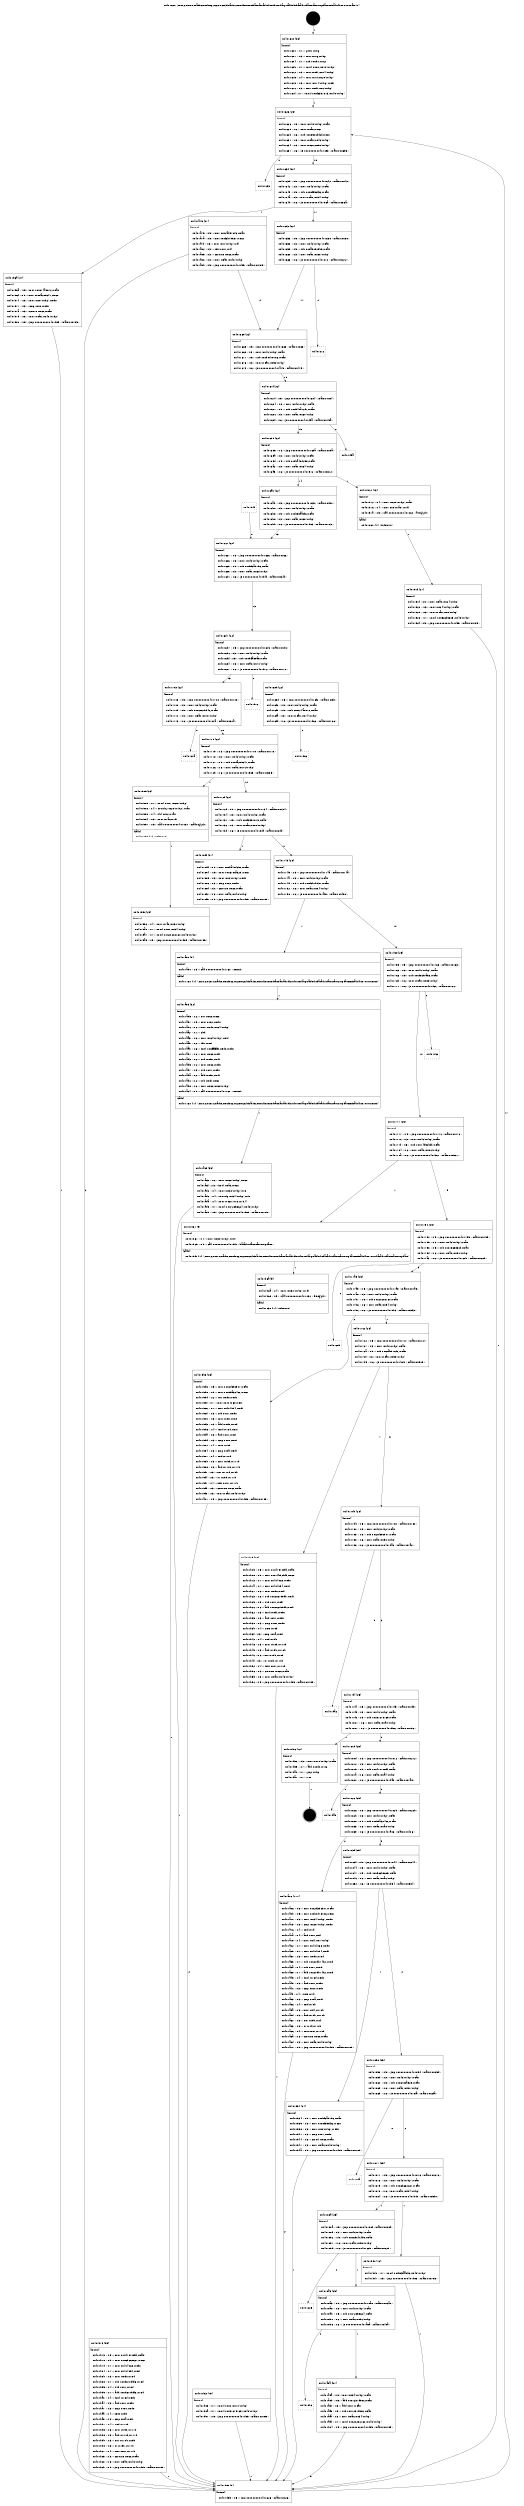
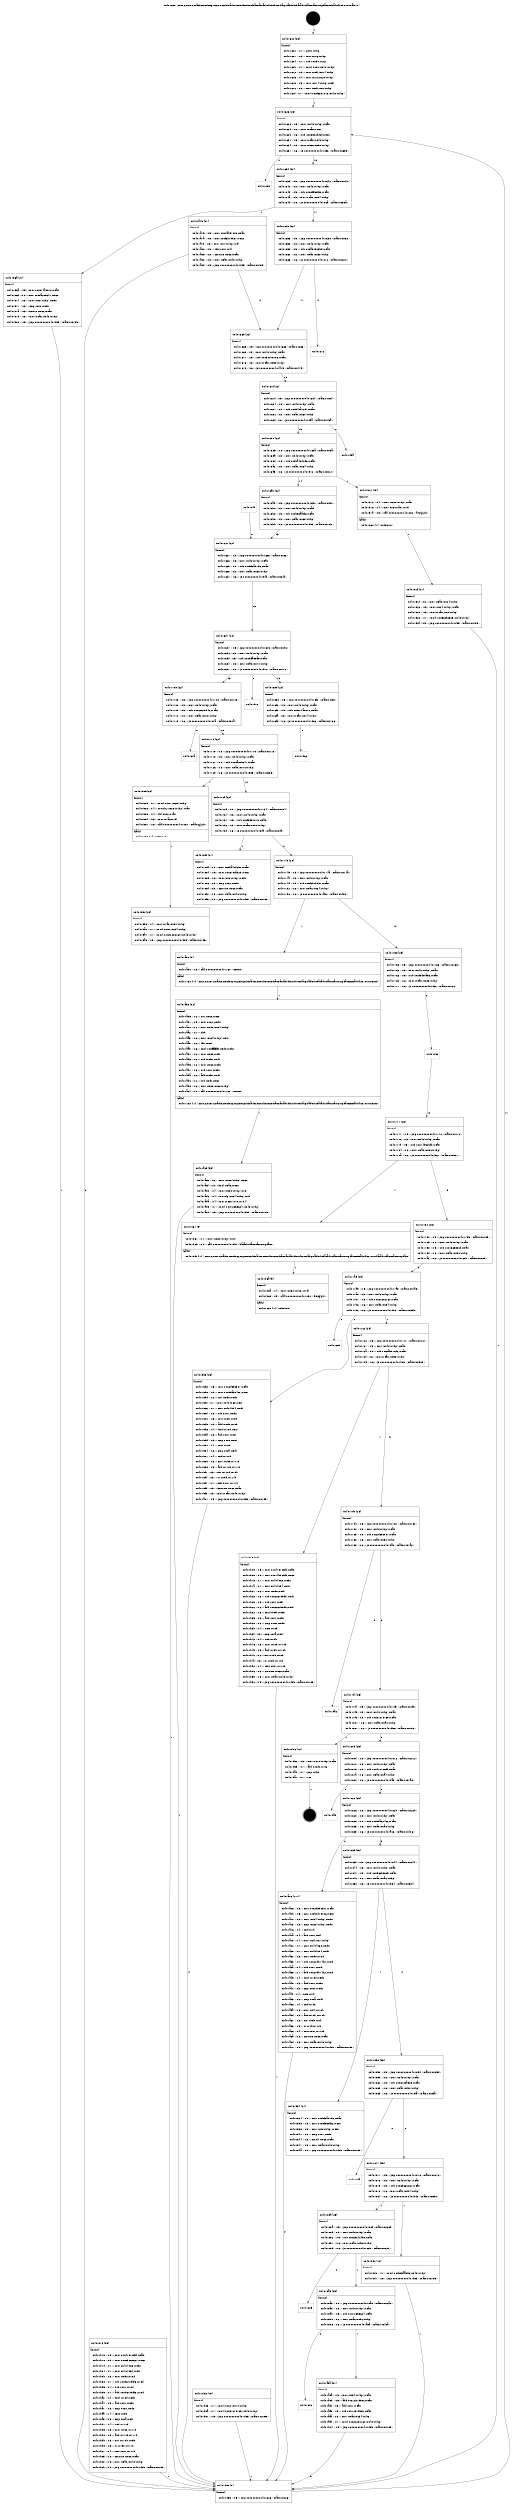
none -> (276, 678)
(416, 1053) -> (429, 1087)
(342, 1270) -> (336, 1326)
(292, 2318) -> none
